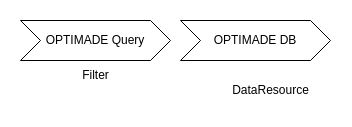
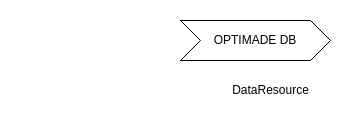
(96, 41) -> none
(96, 76) -> none
